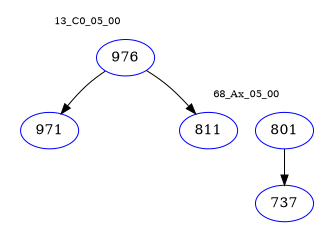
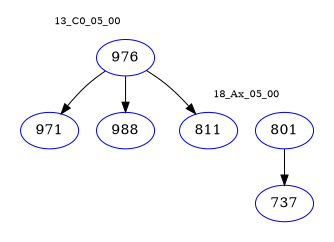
(247, 95) -> (247, 95)
none -> (126, 131)
